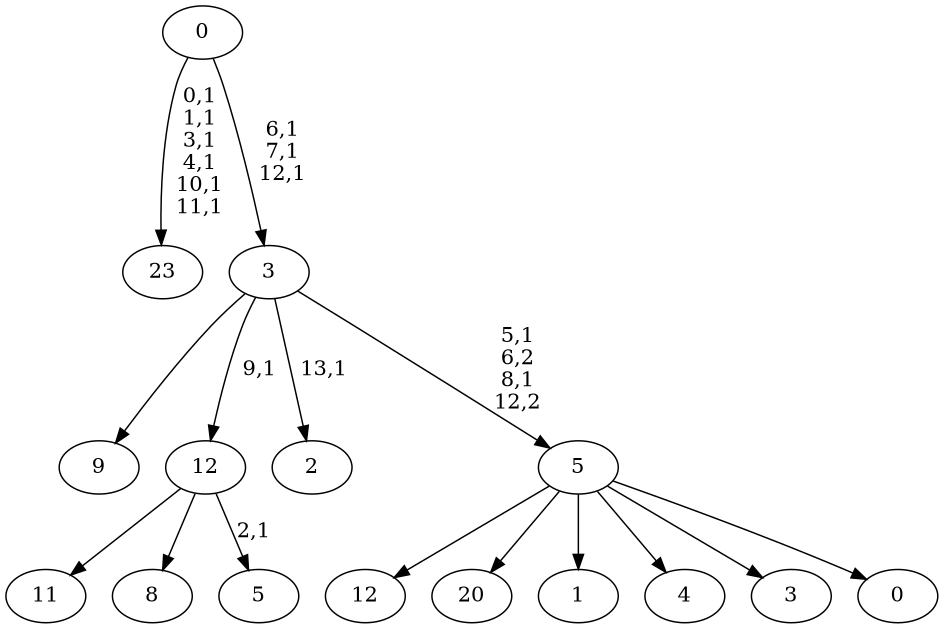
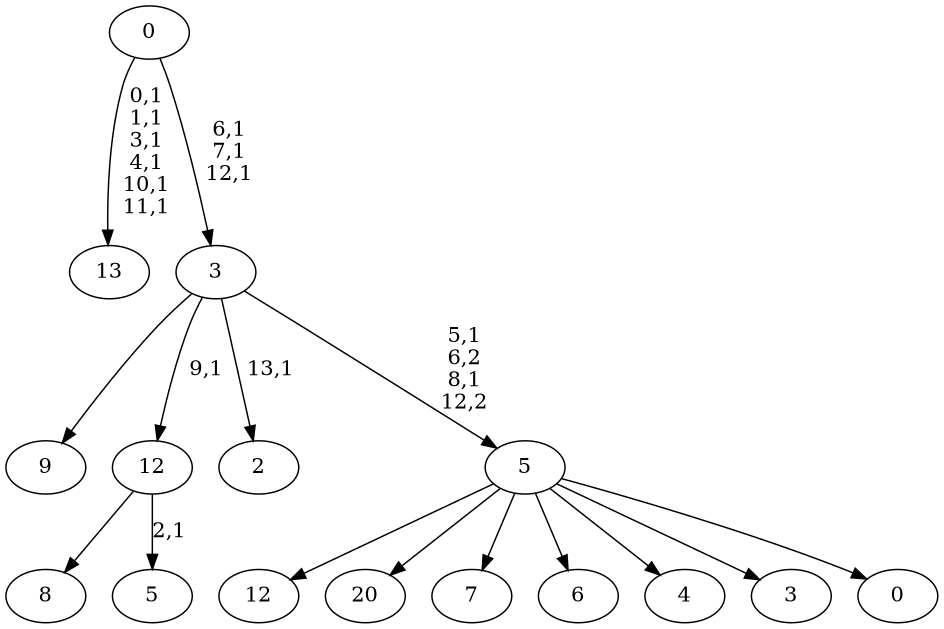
(163, 272) -> (109, 272)
(46, 596) -> none
none -> (472, 596)
(578, 596) -> (578, 596)
